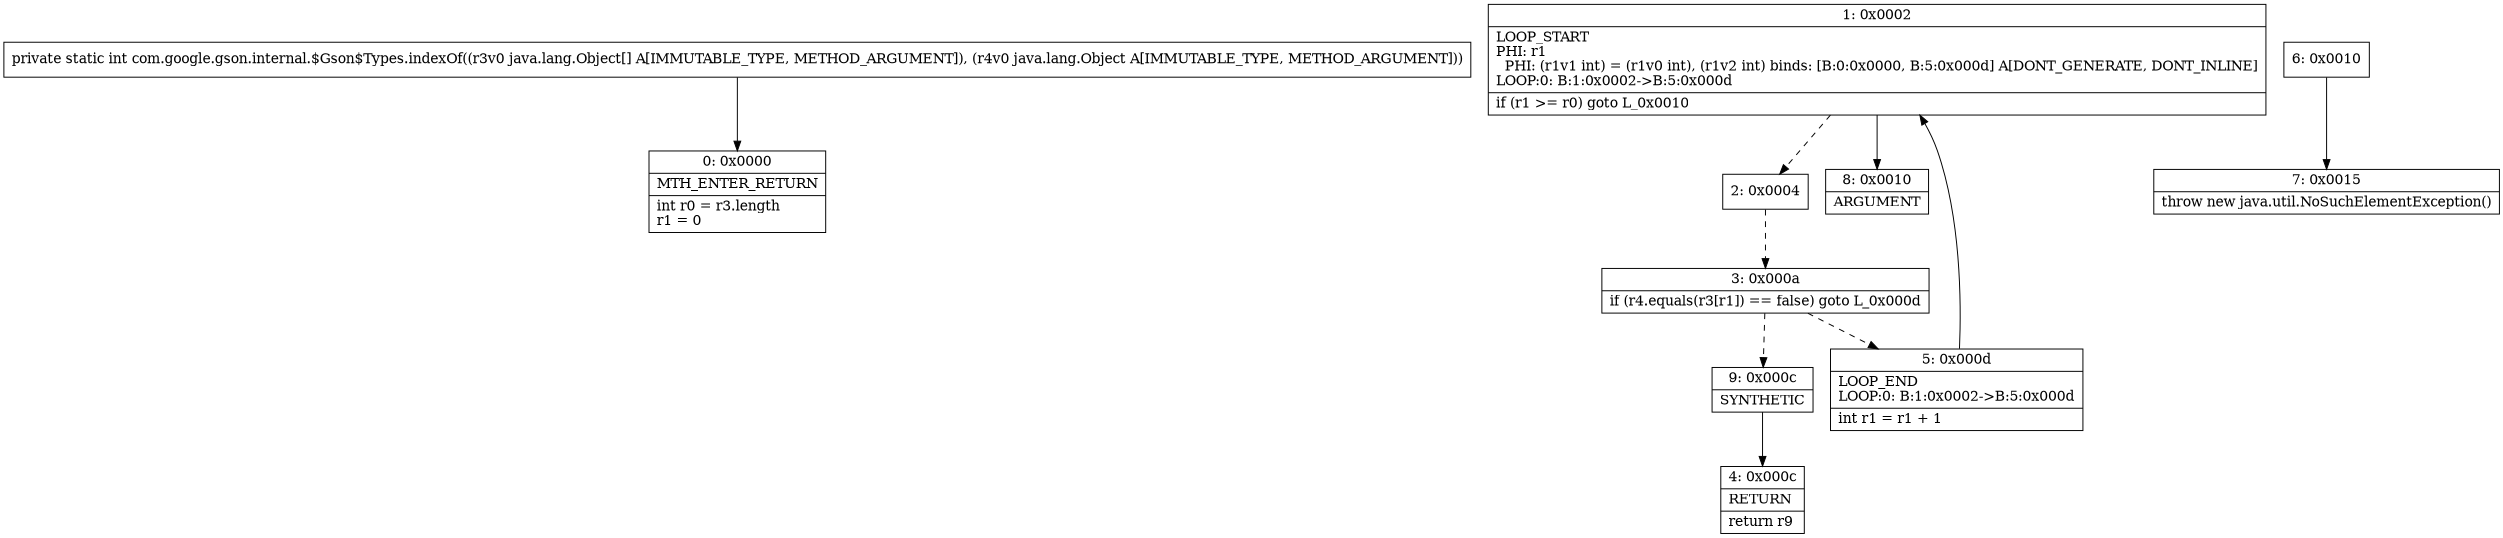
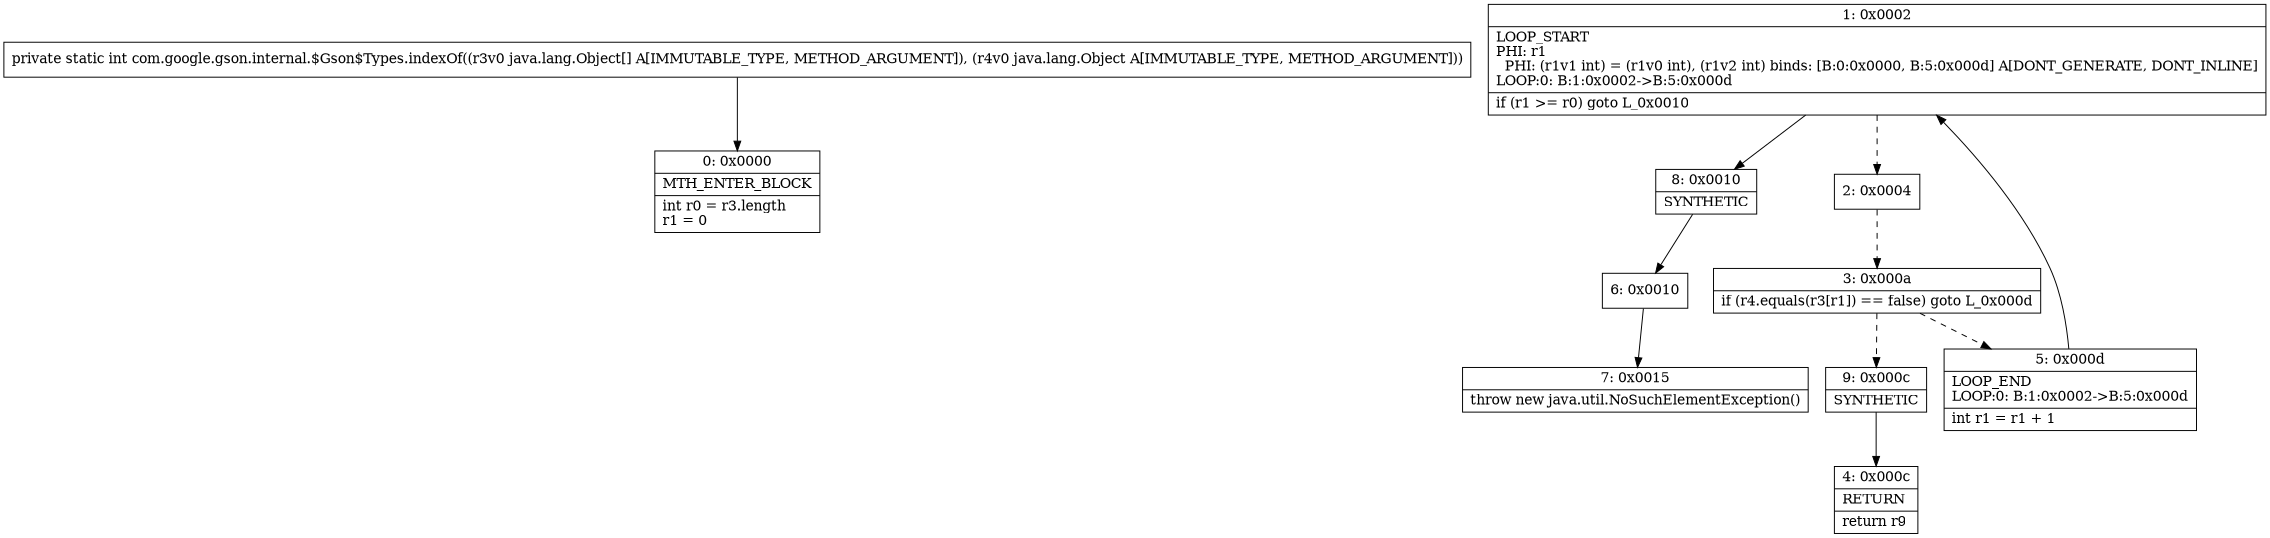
(737, 184) -> (737, 184)
(1877, 202) -> (1706, 202)
none -> (1677, 239)
